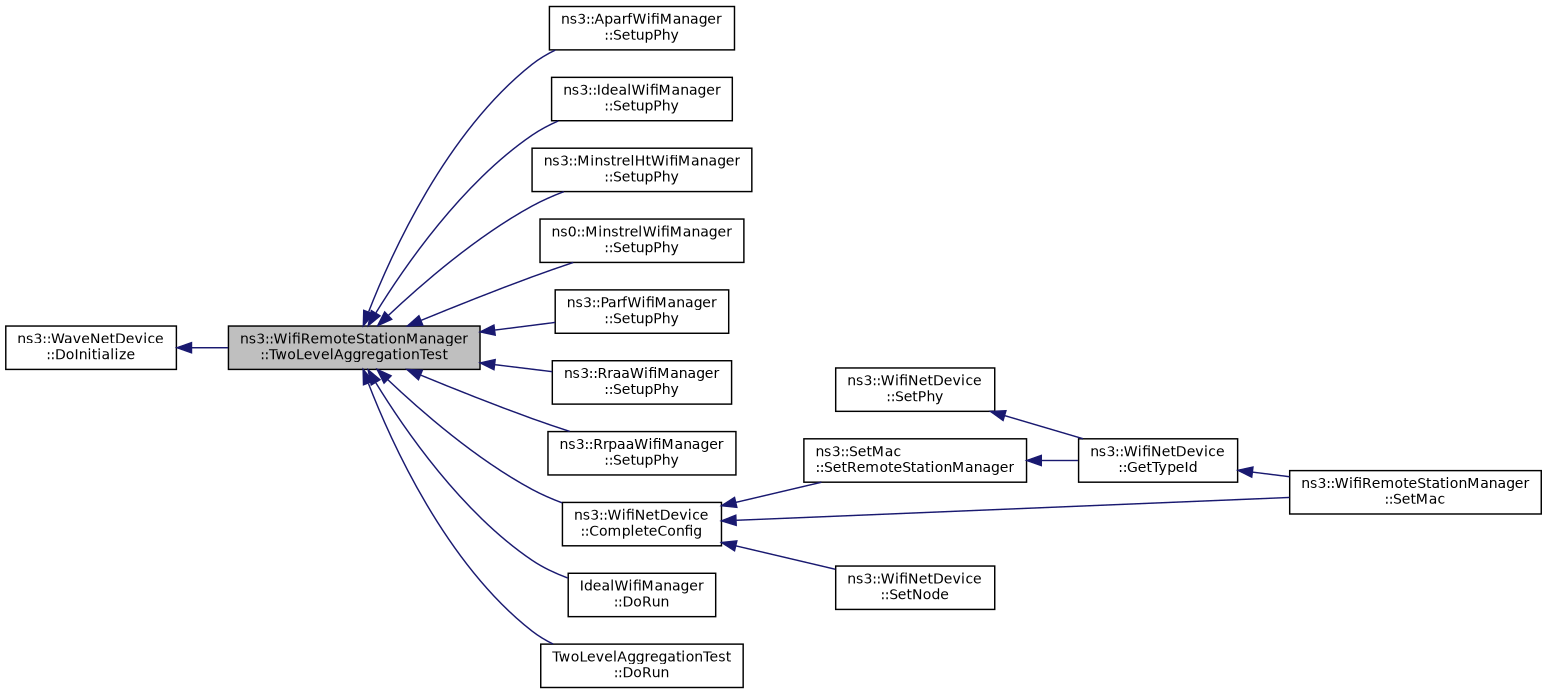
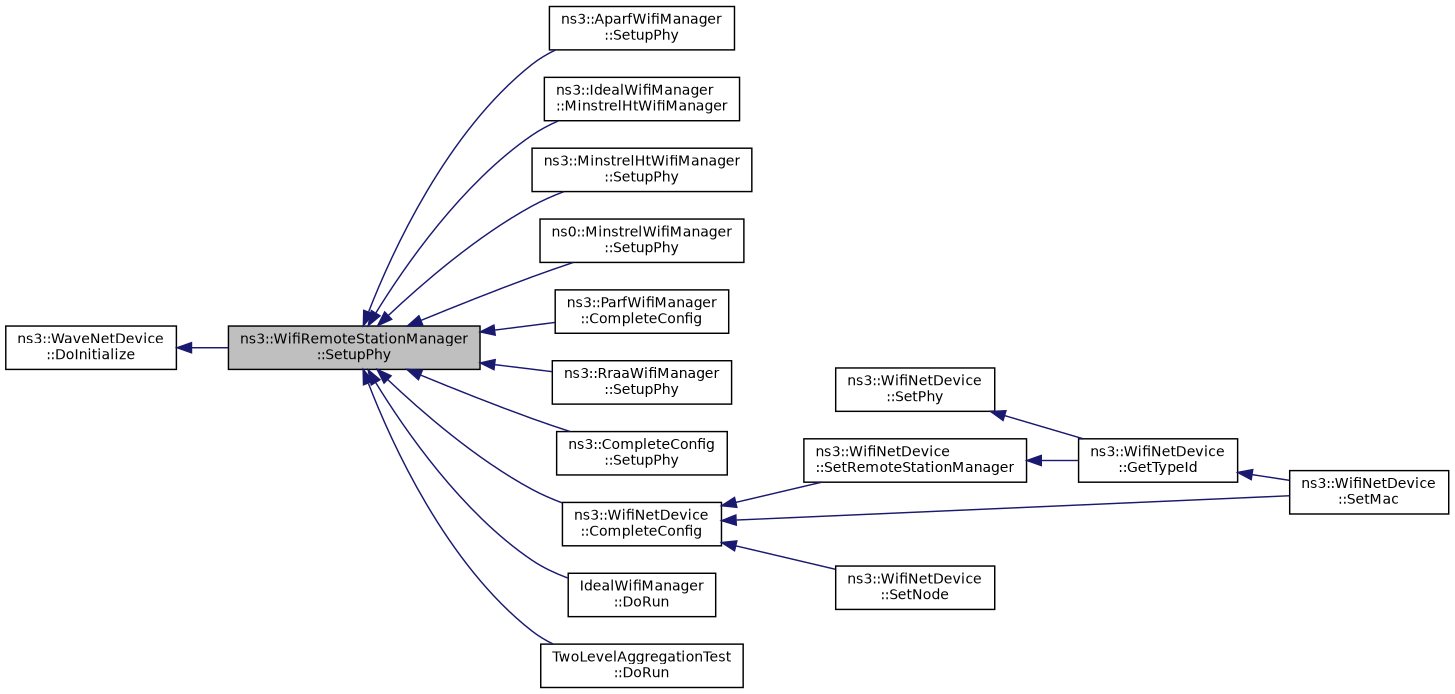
(642, 99) -> (642, 99)
(642, 312) -> (642, 312)
(354, 348) -> (354, 348)
(642, 453) -> (642, 453)
(915, 460) -> (915, 460)
(1415, 492) -> (1369, 492)
